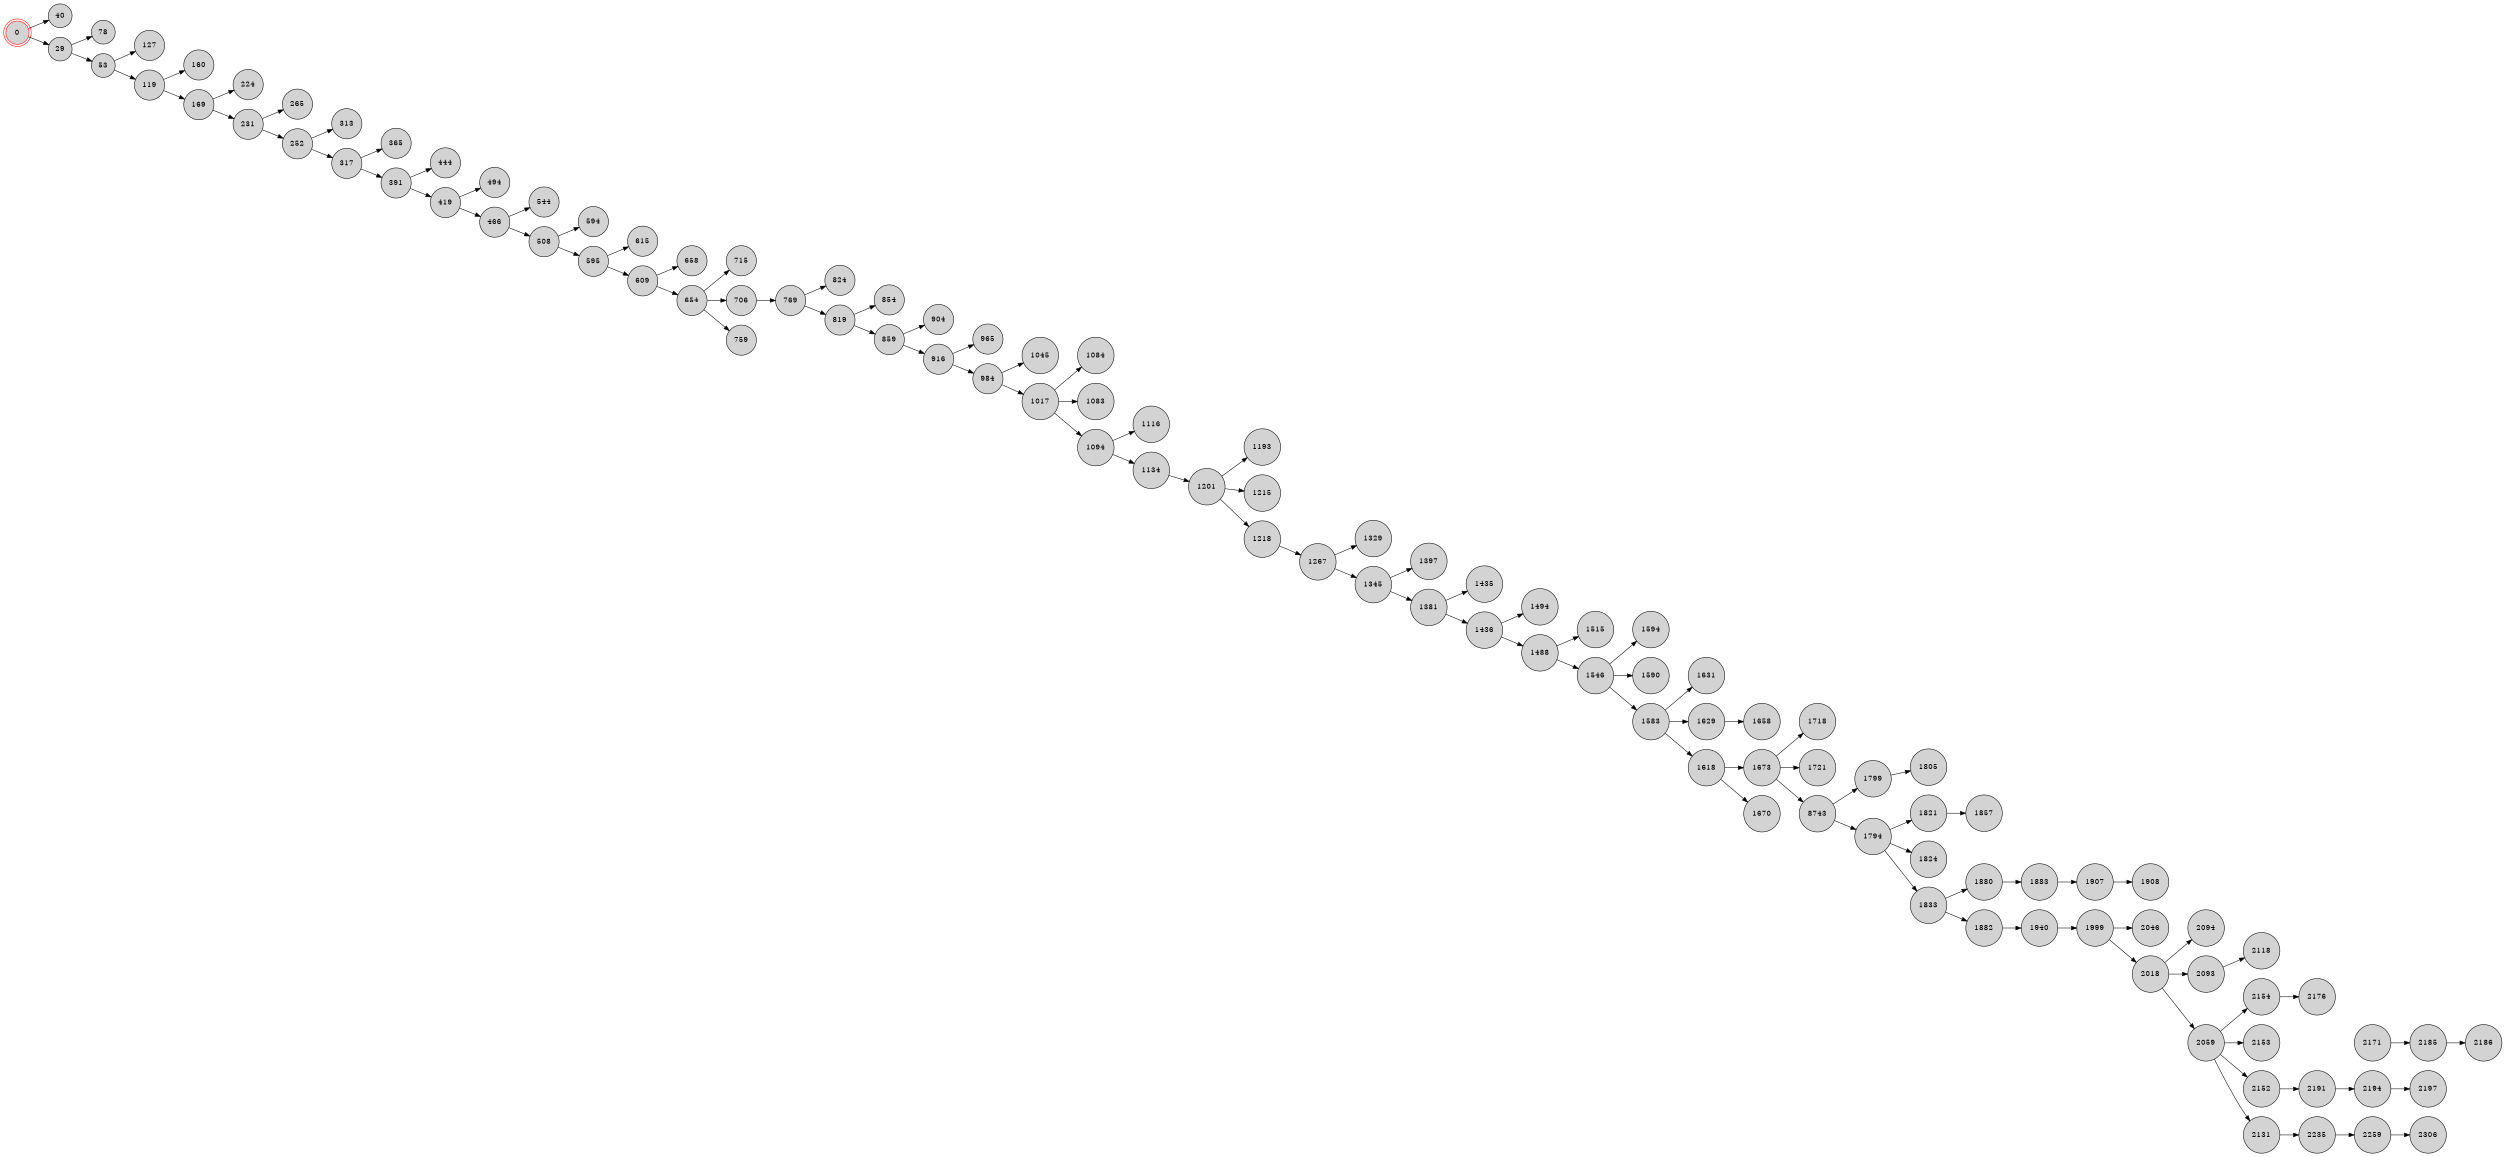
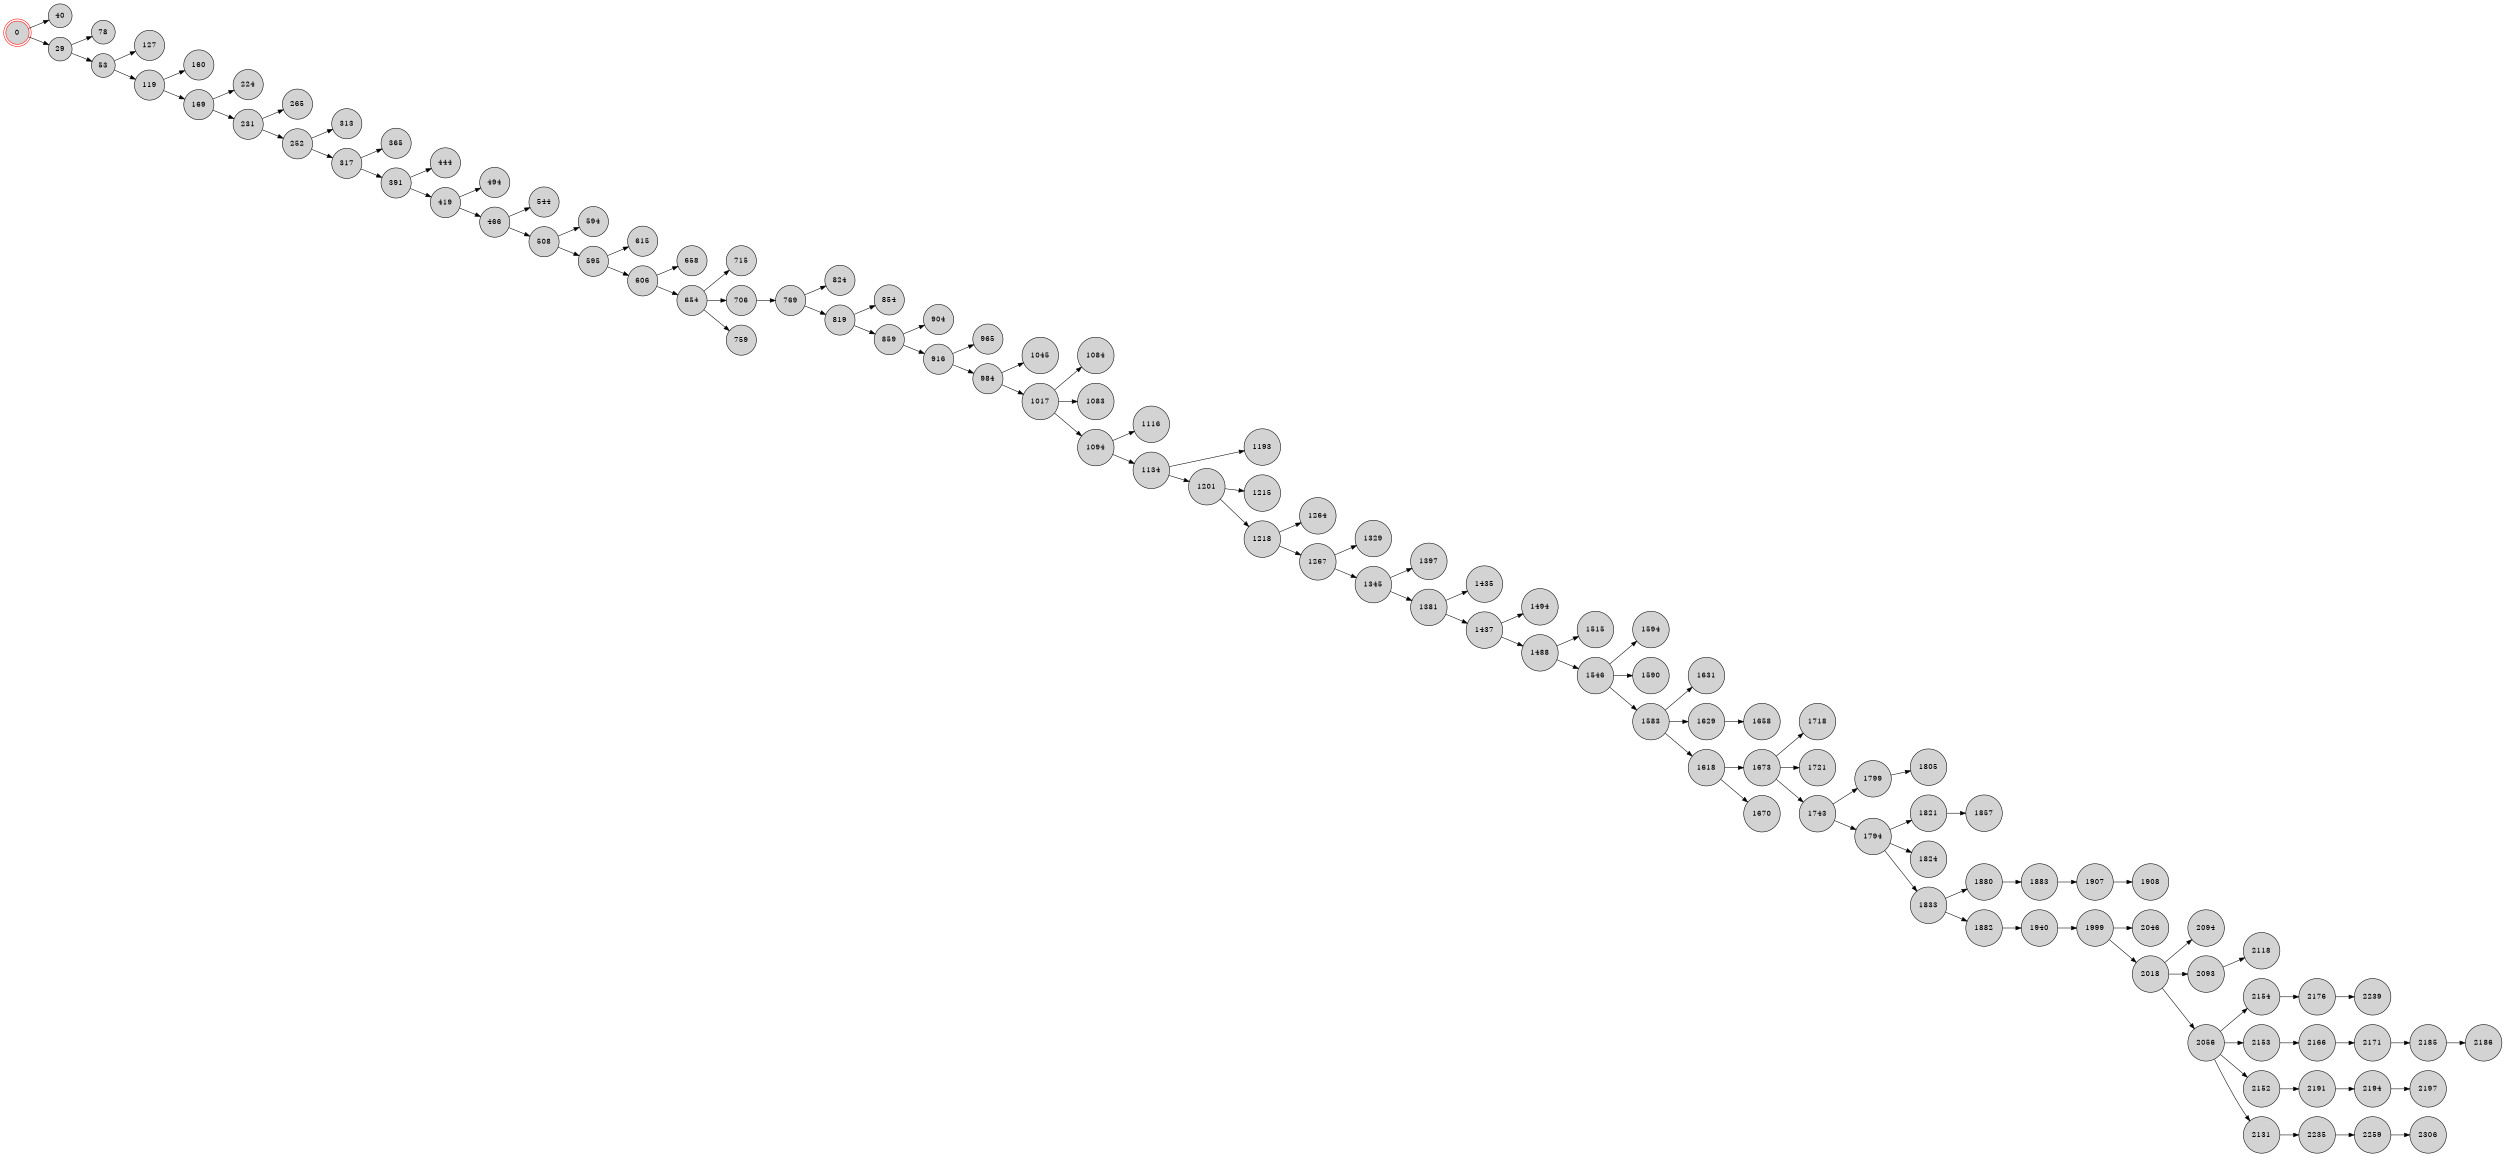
(643, 281) -> (643, 281)
(1232, 468) -> (1204, 459)
none -> (1318, 516)
(1484, 630) -> (1484, 630)
(1817, 814) -> (1817, 814)
none -> (2373, 997)
(2206, 1043) -> (2206, 1043)
none -> (2317, 1043)
